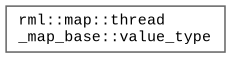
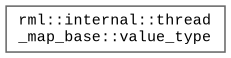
(116, 29) -> (116, 29)
